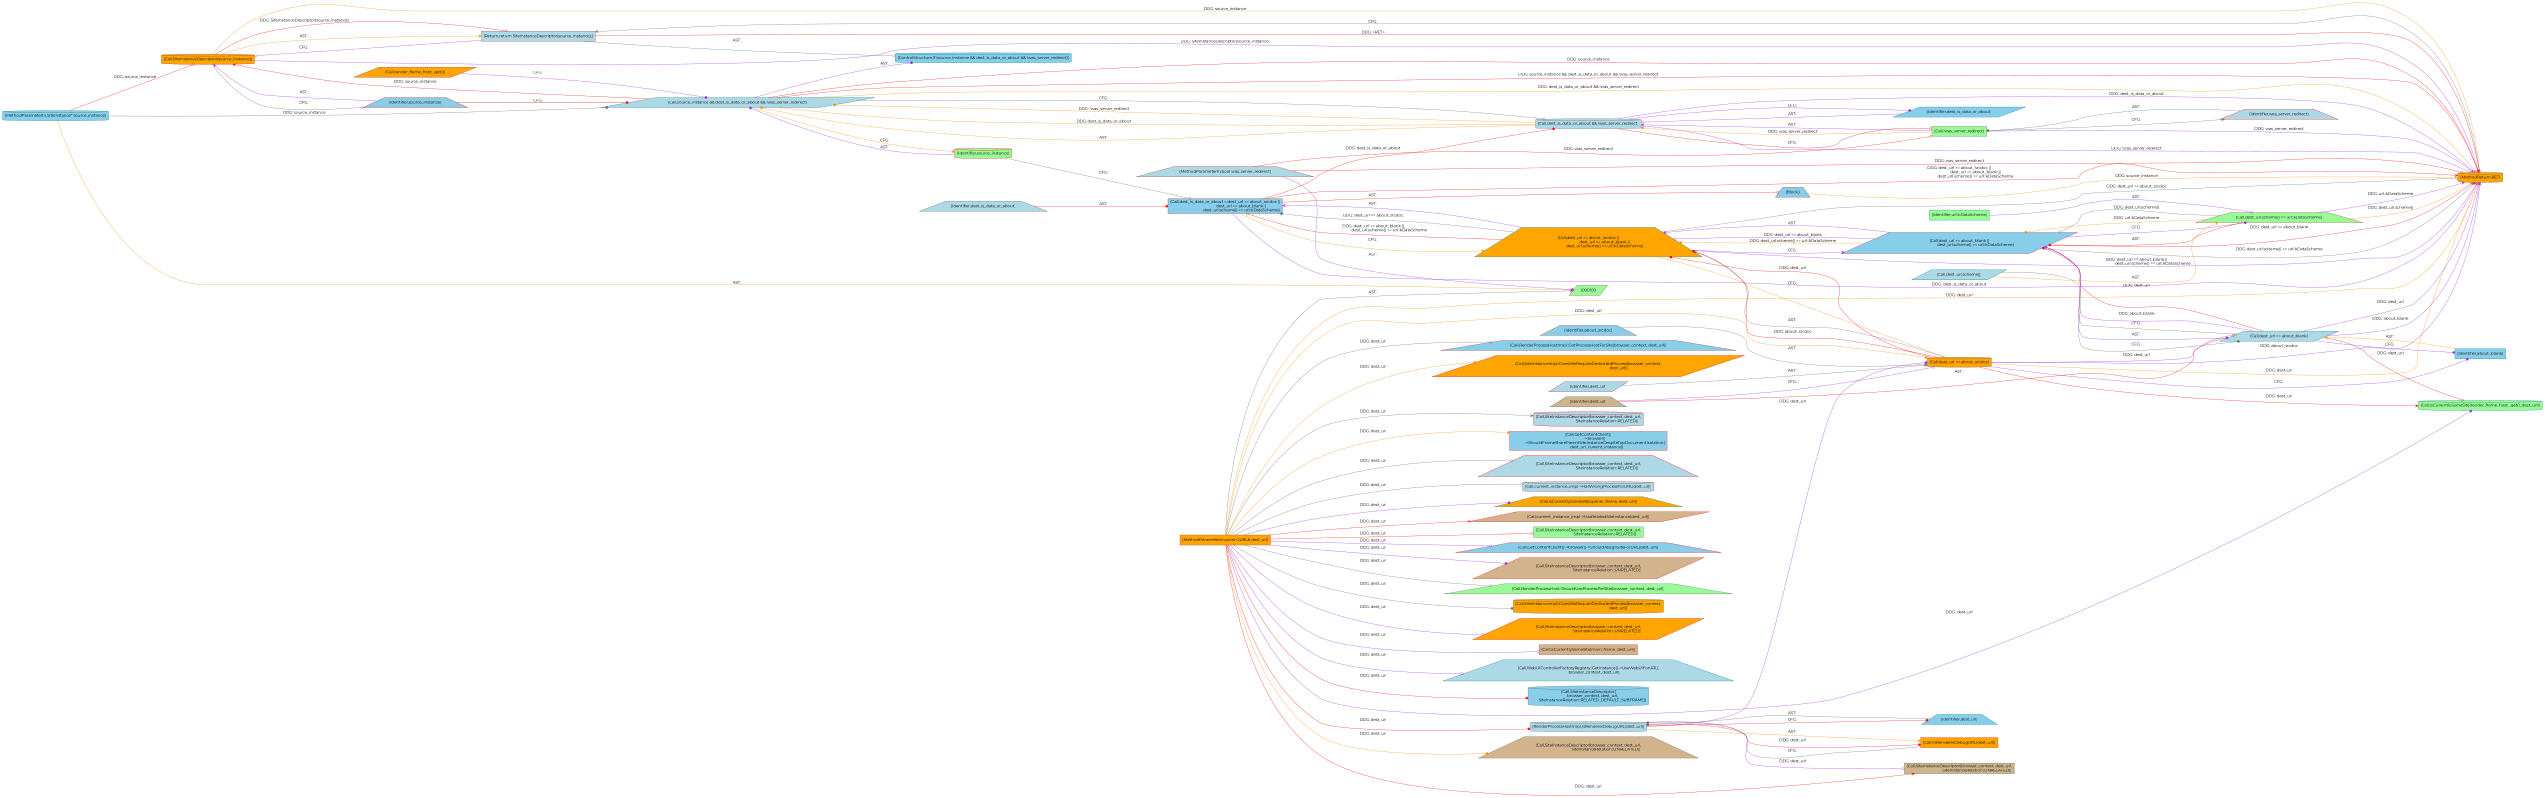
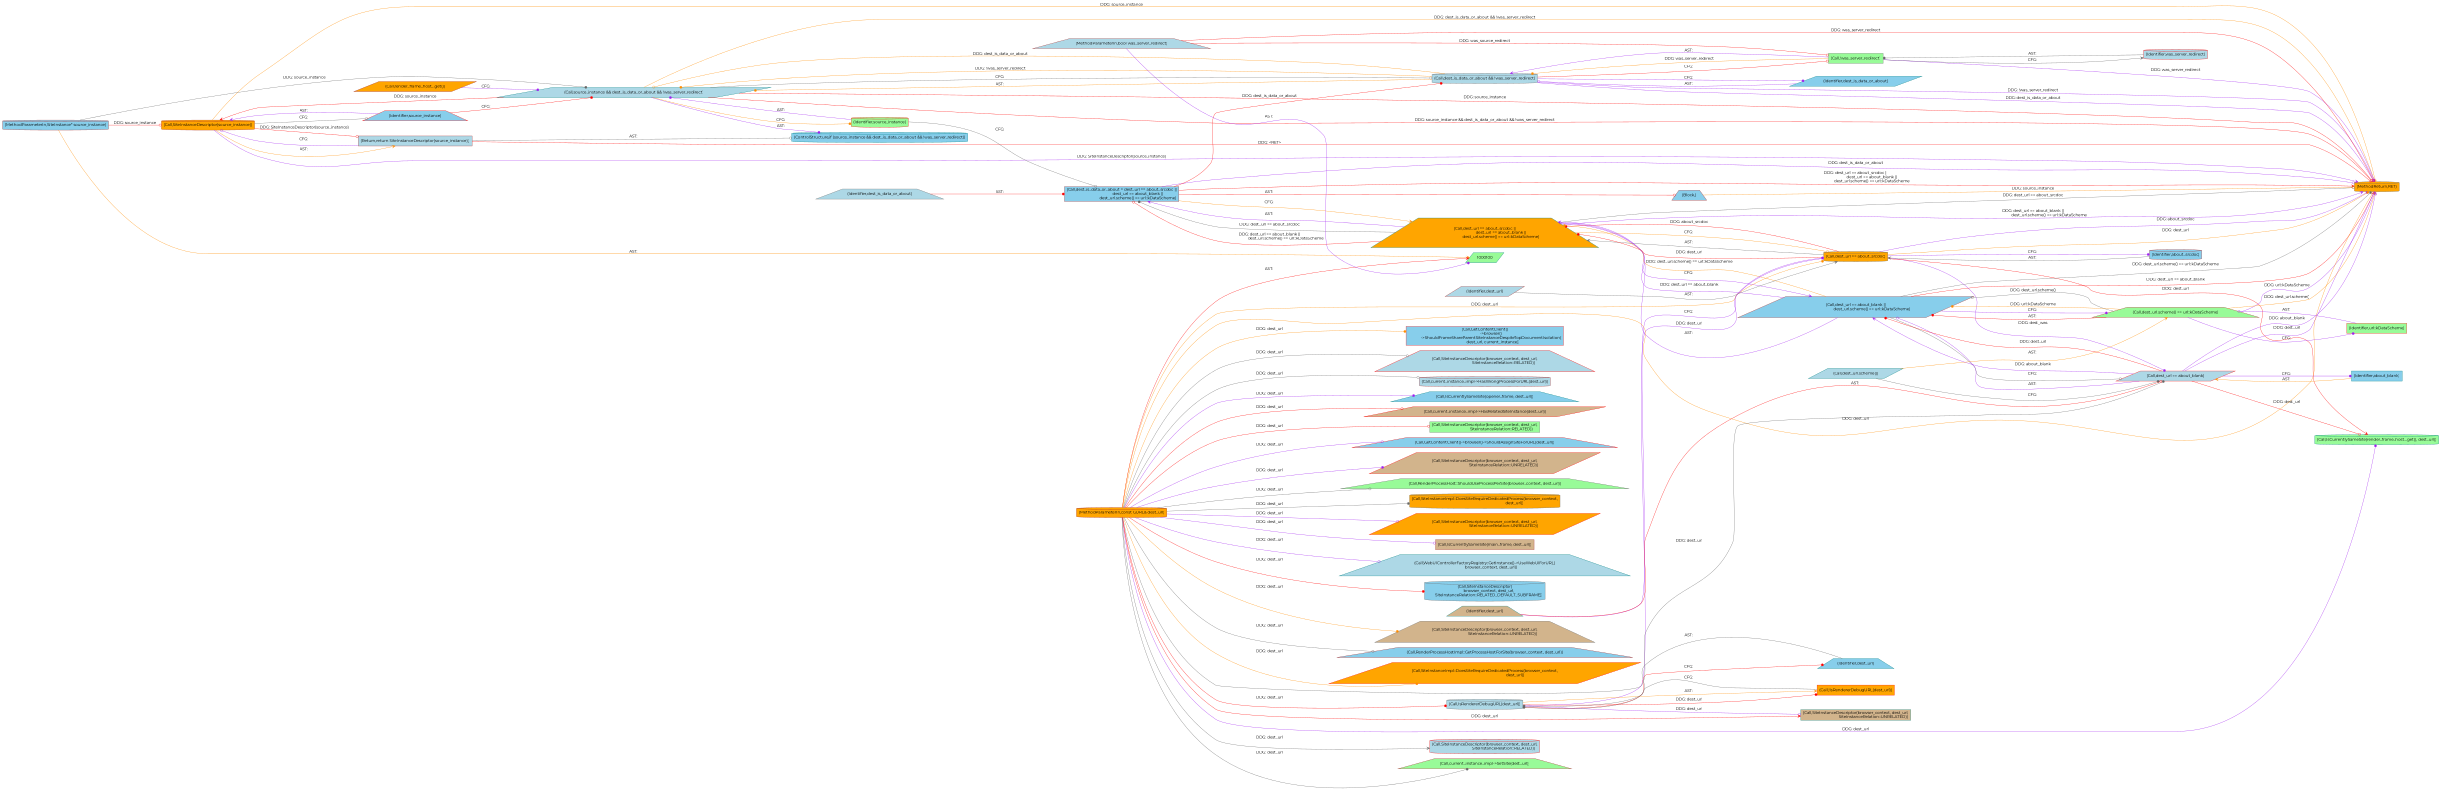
(1587, 24) -> none
(2279, 114) -> (2176, 54)
(56, 116) -> (56, 125)
(1588, 149) -> (1485, 41)
(1959, 215) -> (2377, 328)
(1588, 290) -> (1485, 258)
(1315, 303) -> (1227, 296)
(1588, 330) -> (2176, 255)
(2279, 336) -> (2176, 376)
none -> (2268, 341)
(2137, 355) -> (2033, 323)
(2230, 388) -> (2018, 254)
(1588, 502) -> (1485, 397)
(1225, 540) -> (1122, 513)
none -> (1664, 606)
(1588, 727) -> (1485, 704)
none -> (1485, 764)
